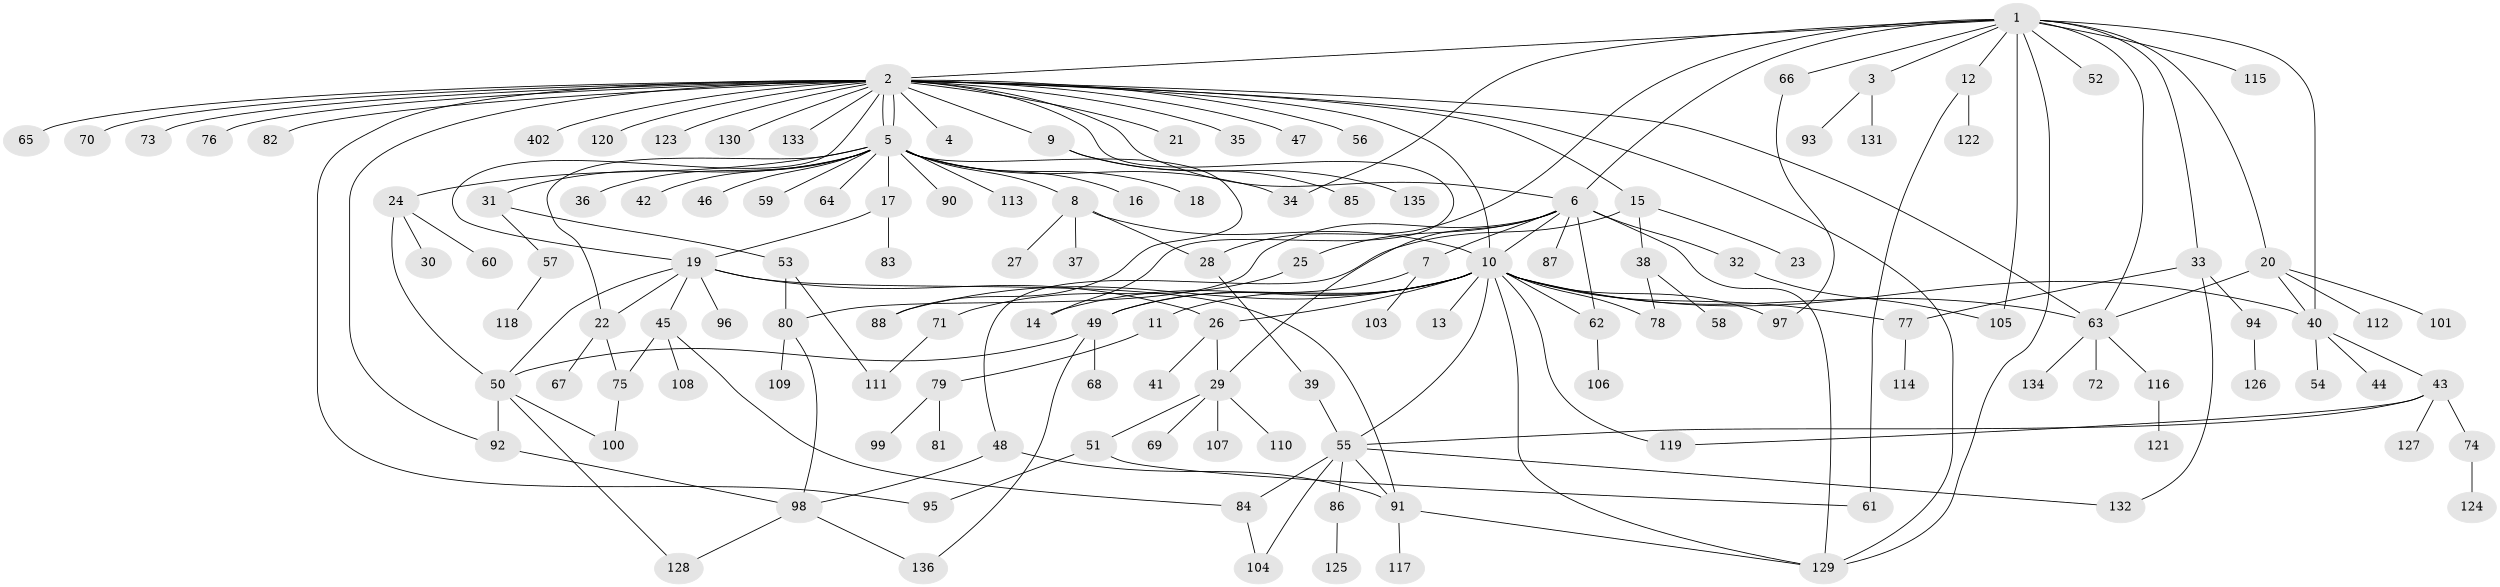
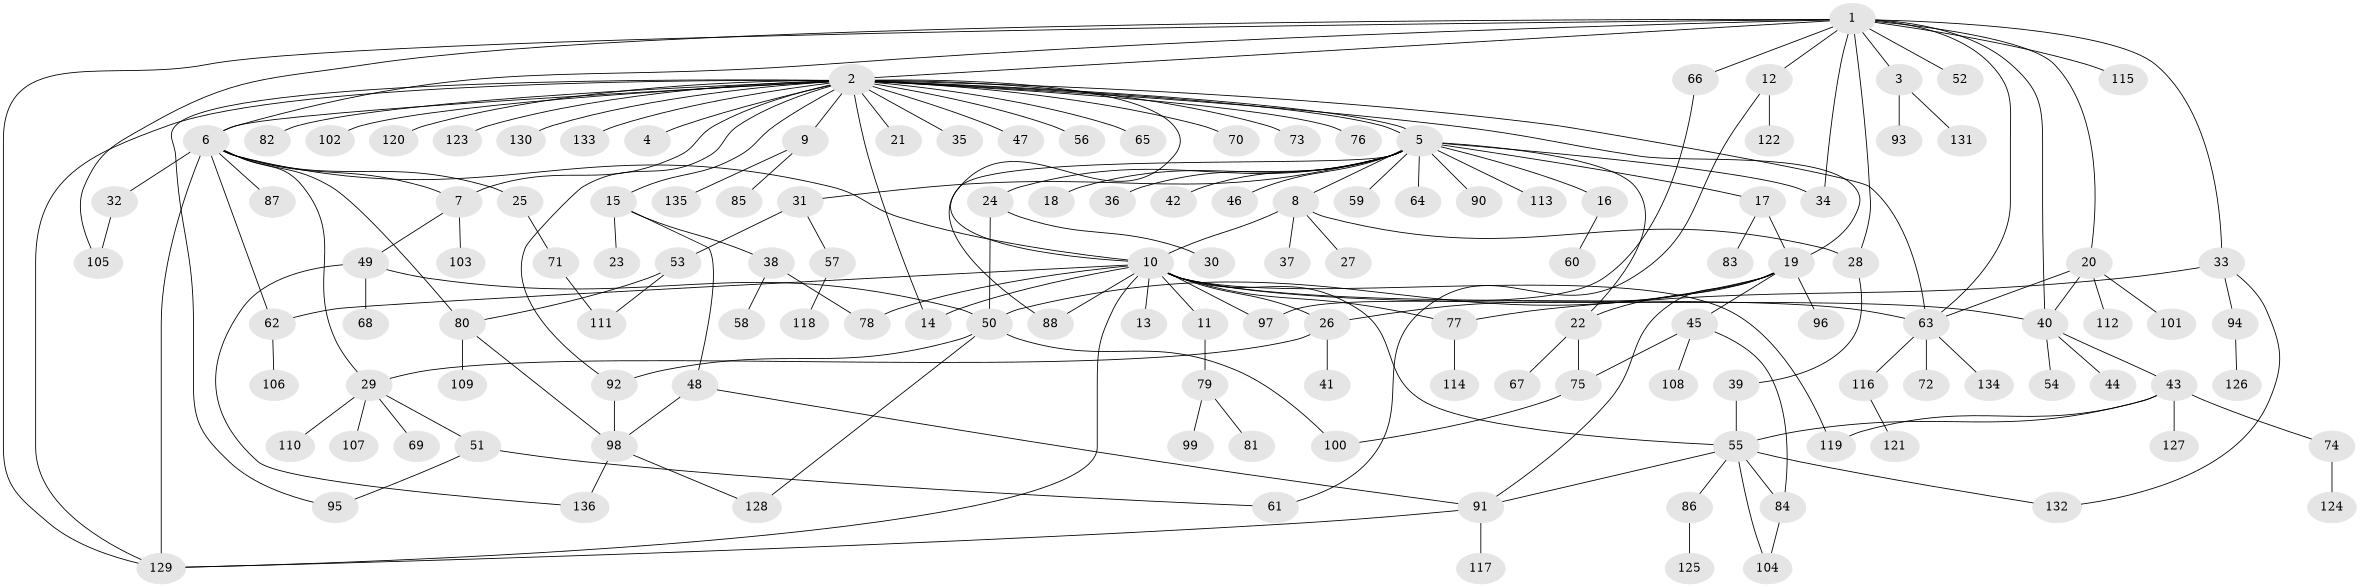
(539, 141) -> (330, 141)
none -> (670, 159)
(443, 233) -> (1591, 228)
(1292, 293) -> none
